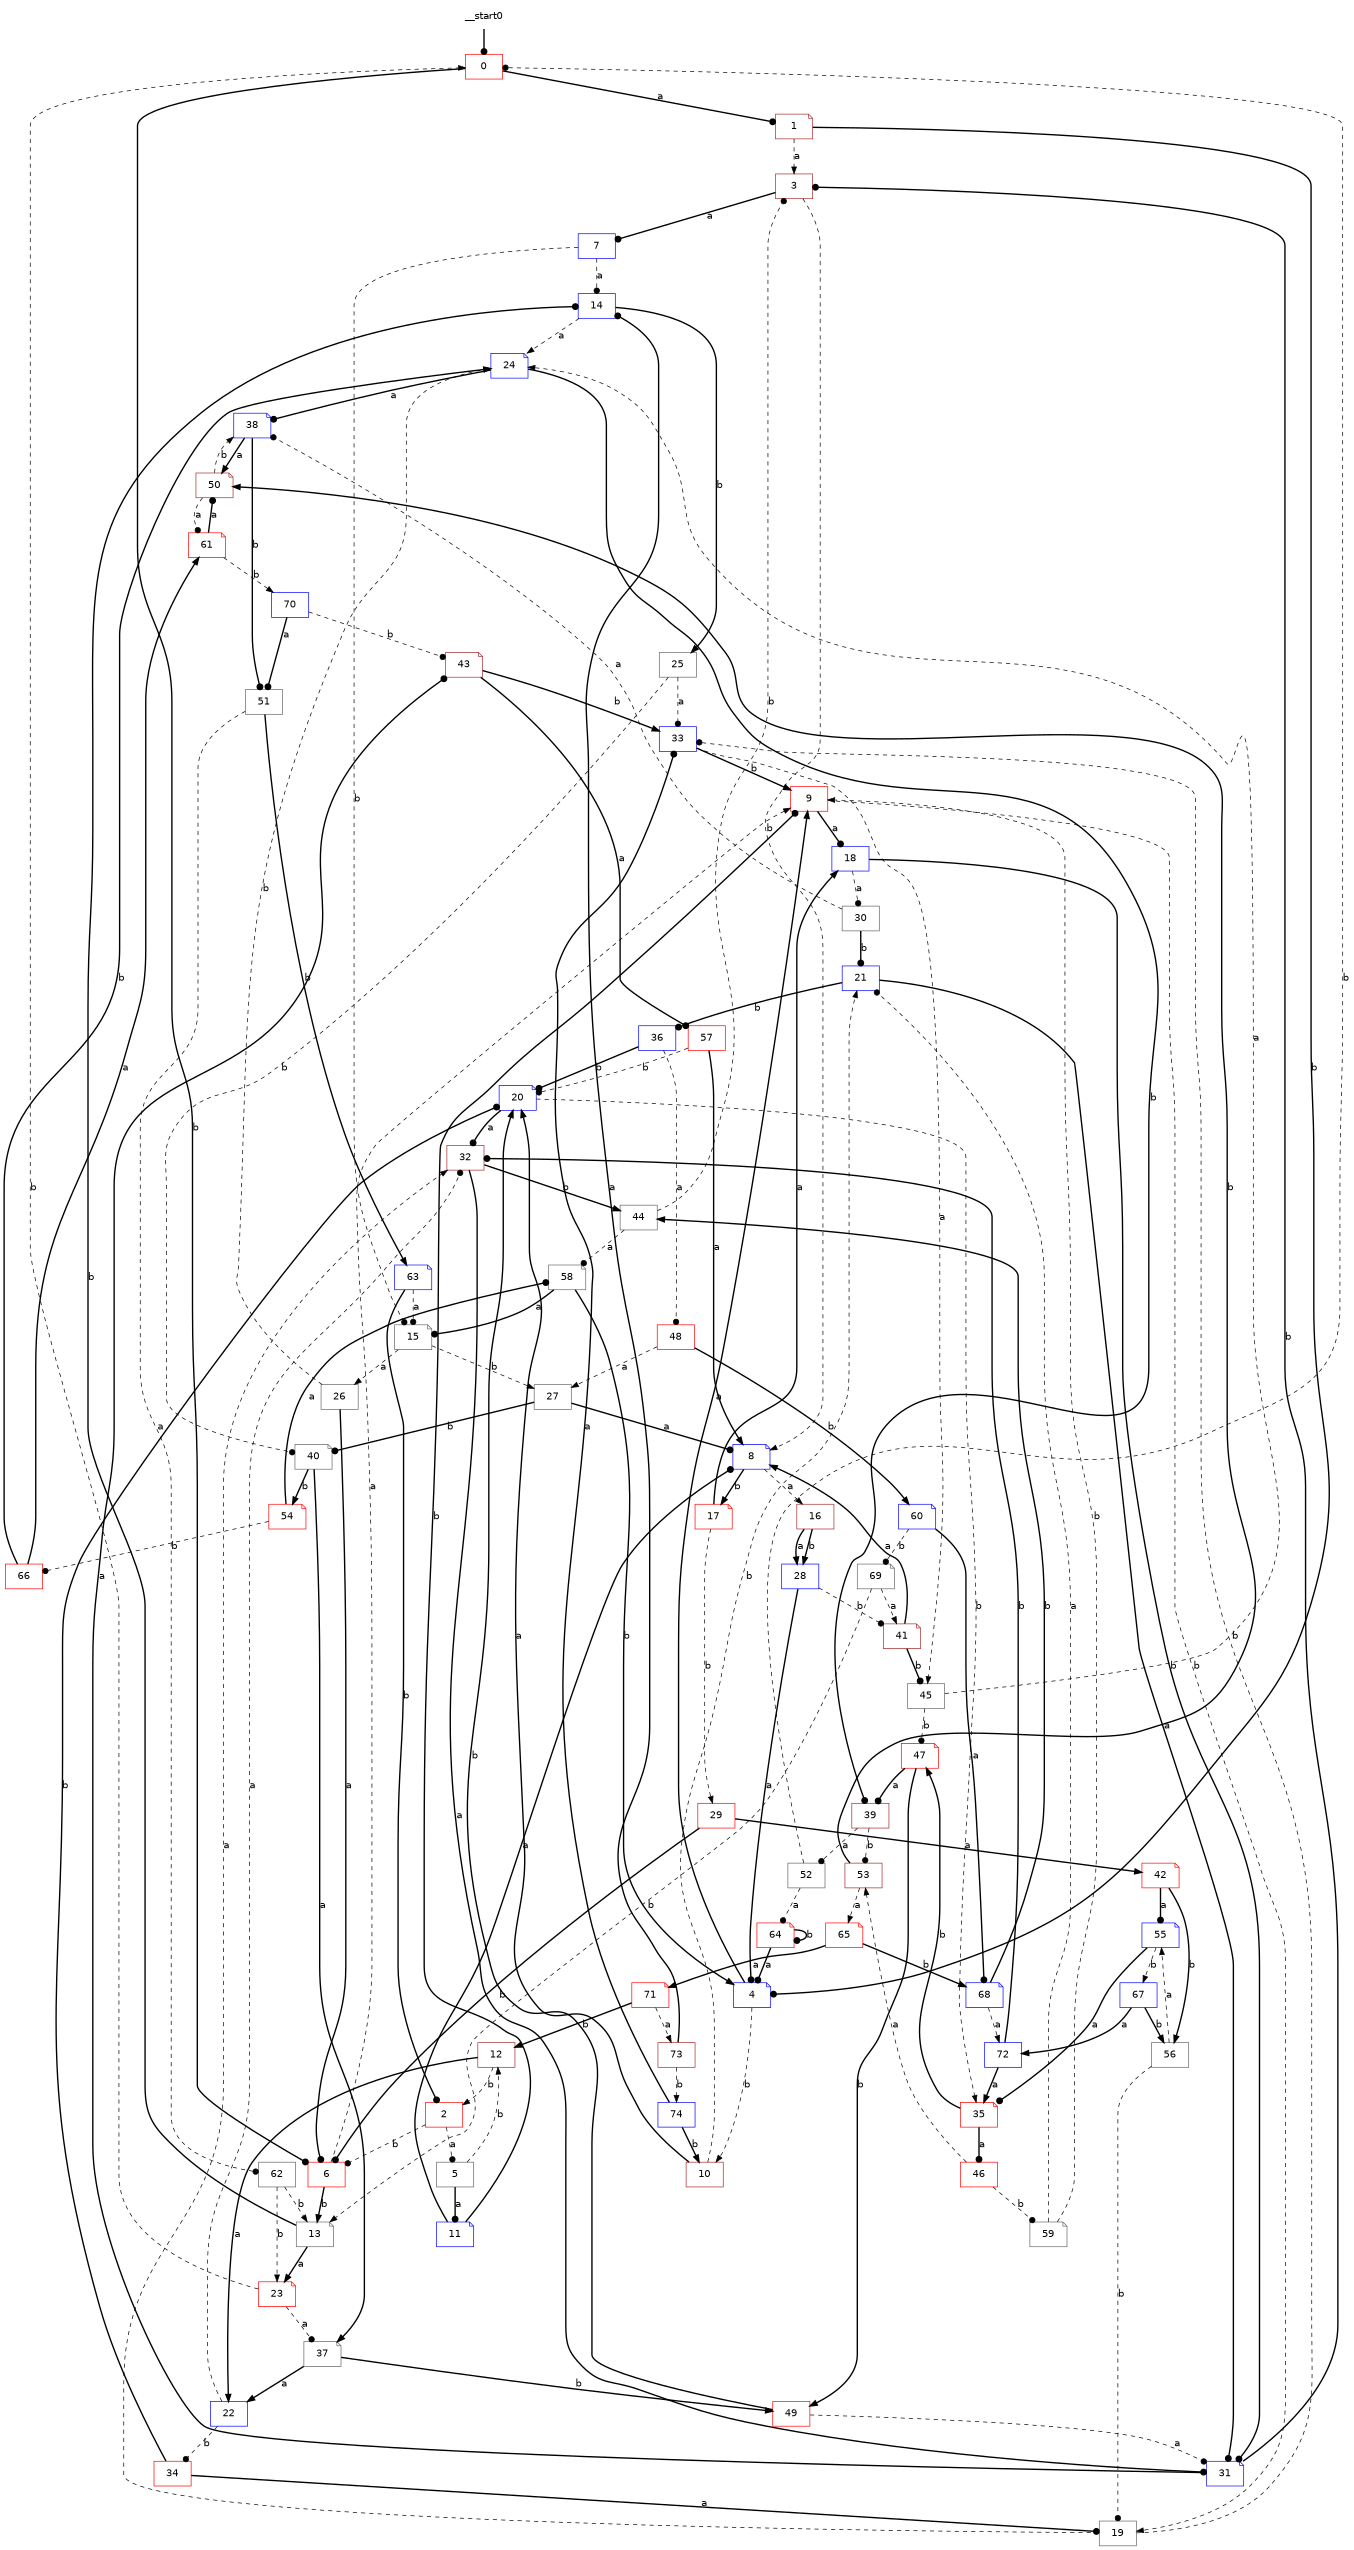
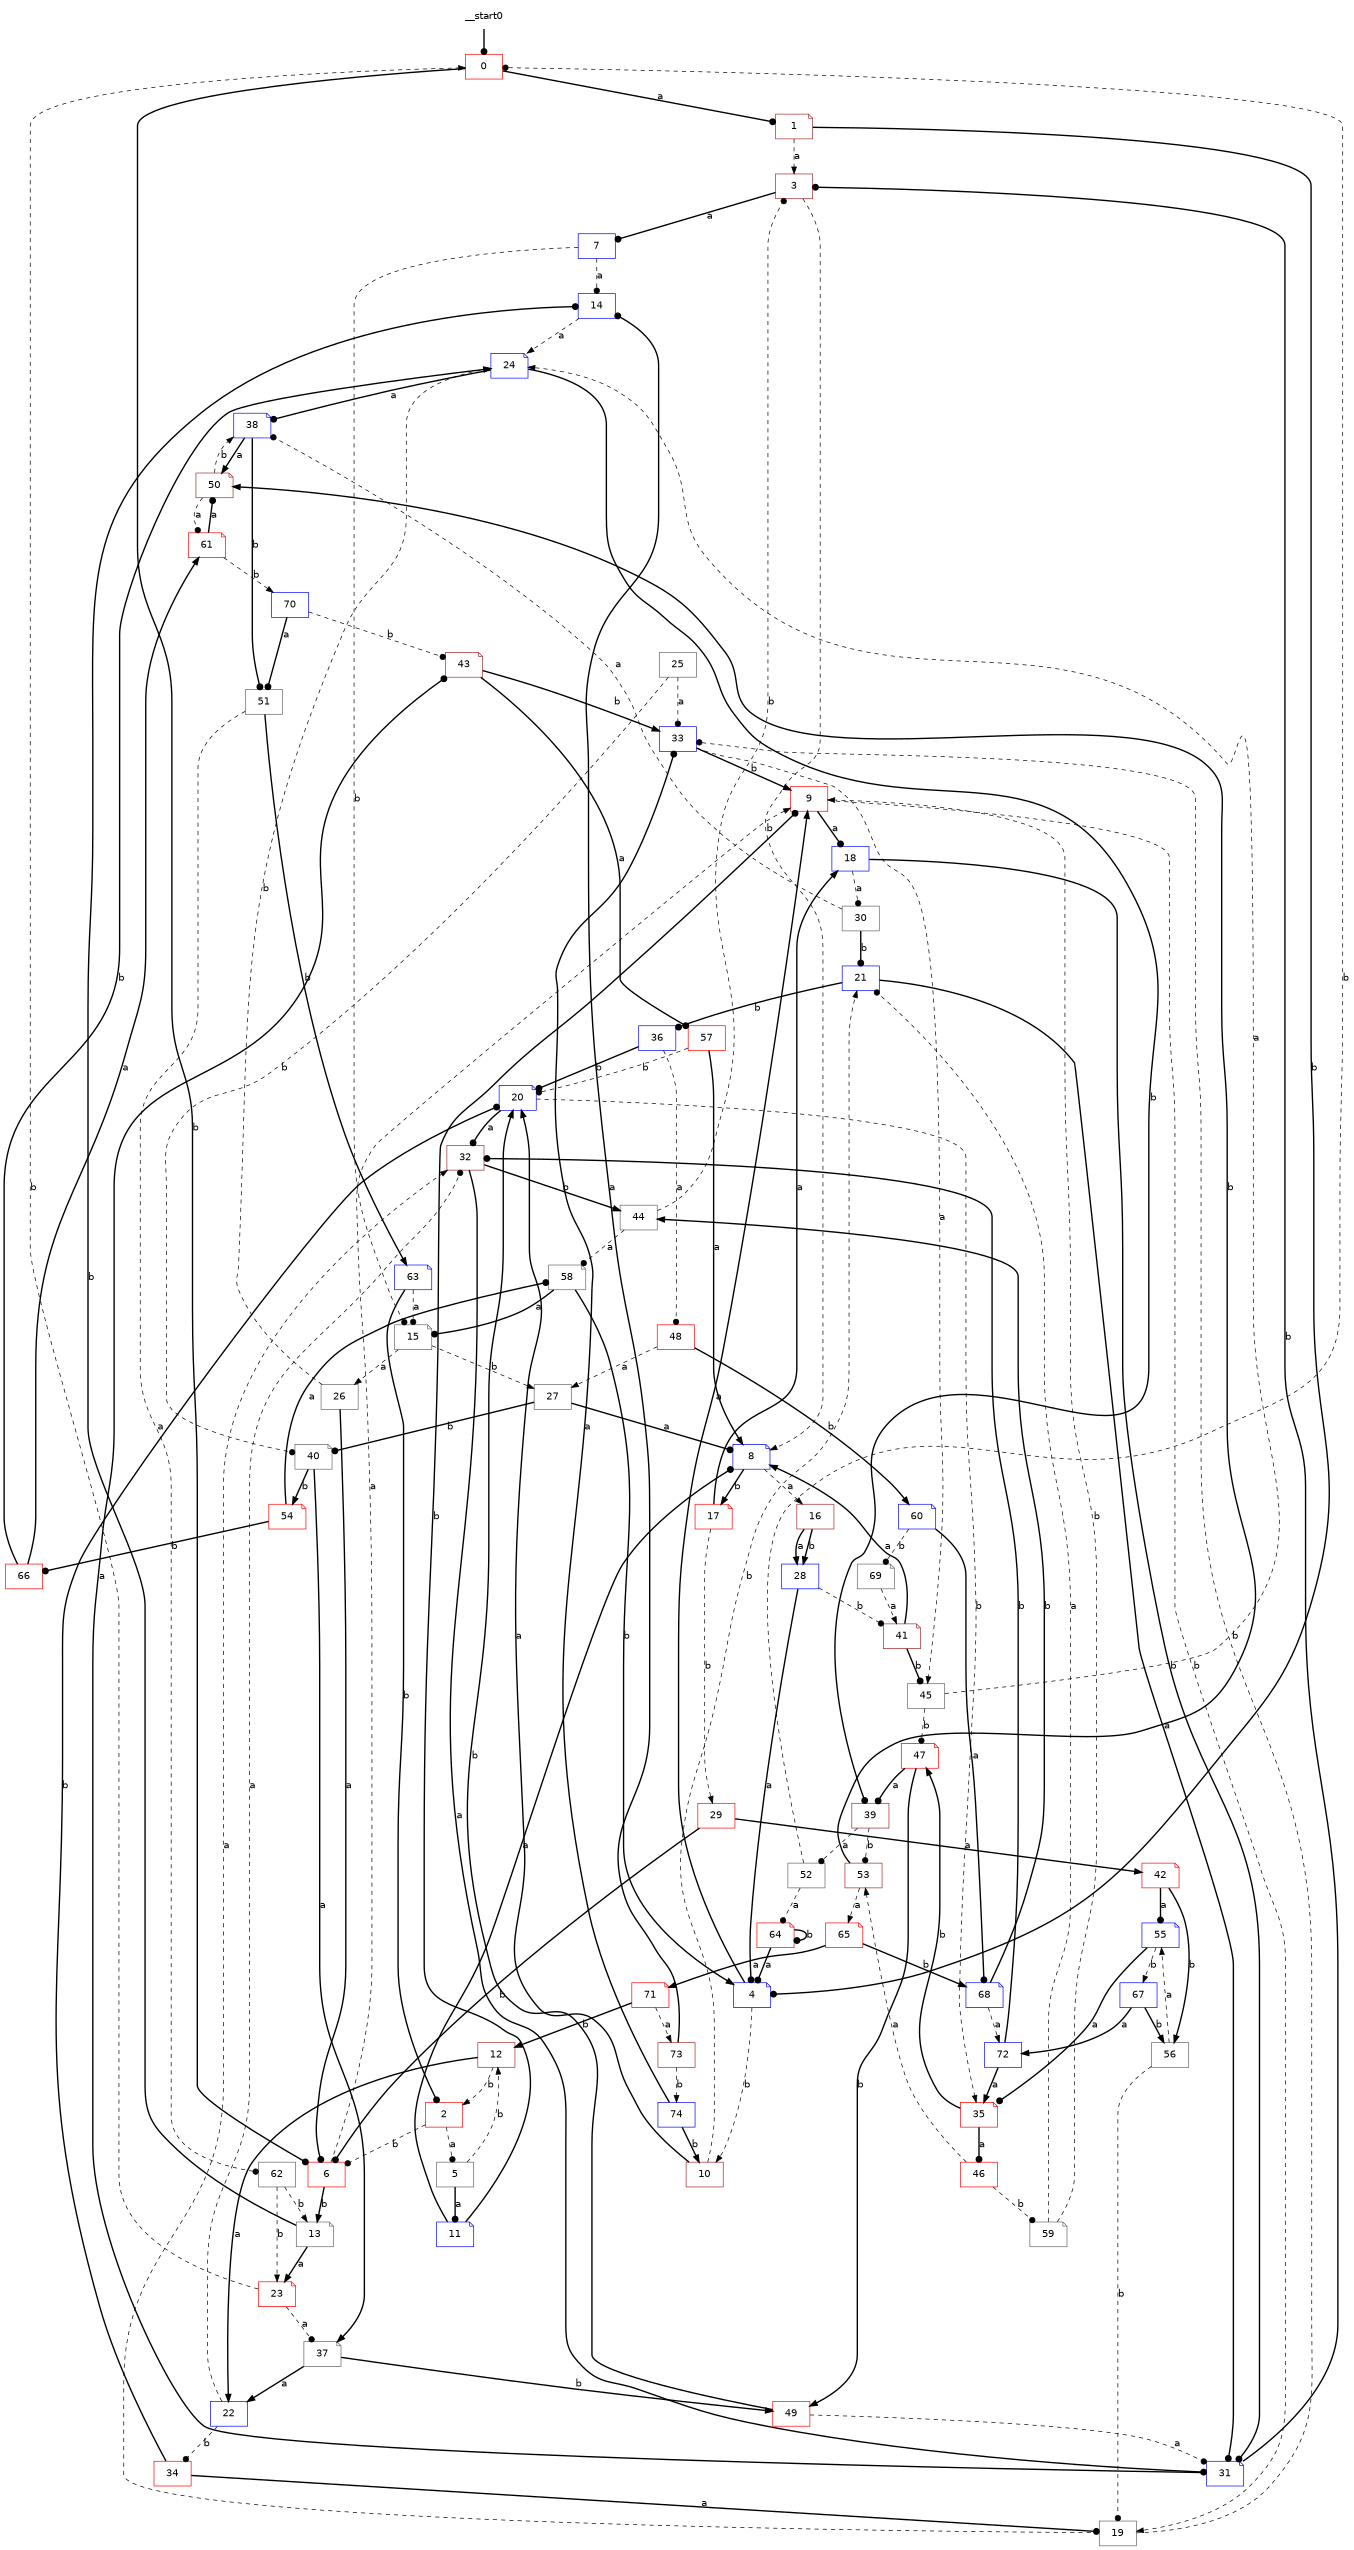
(716, 446) -> none
(158, 1546) -> (158, 1546)
(615, 1926) -> none
